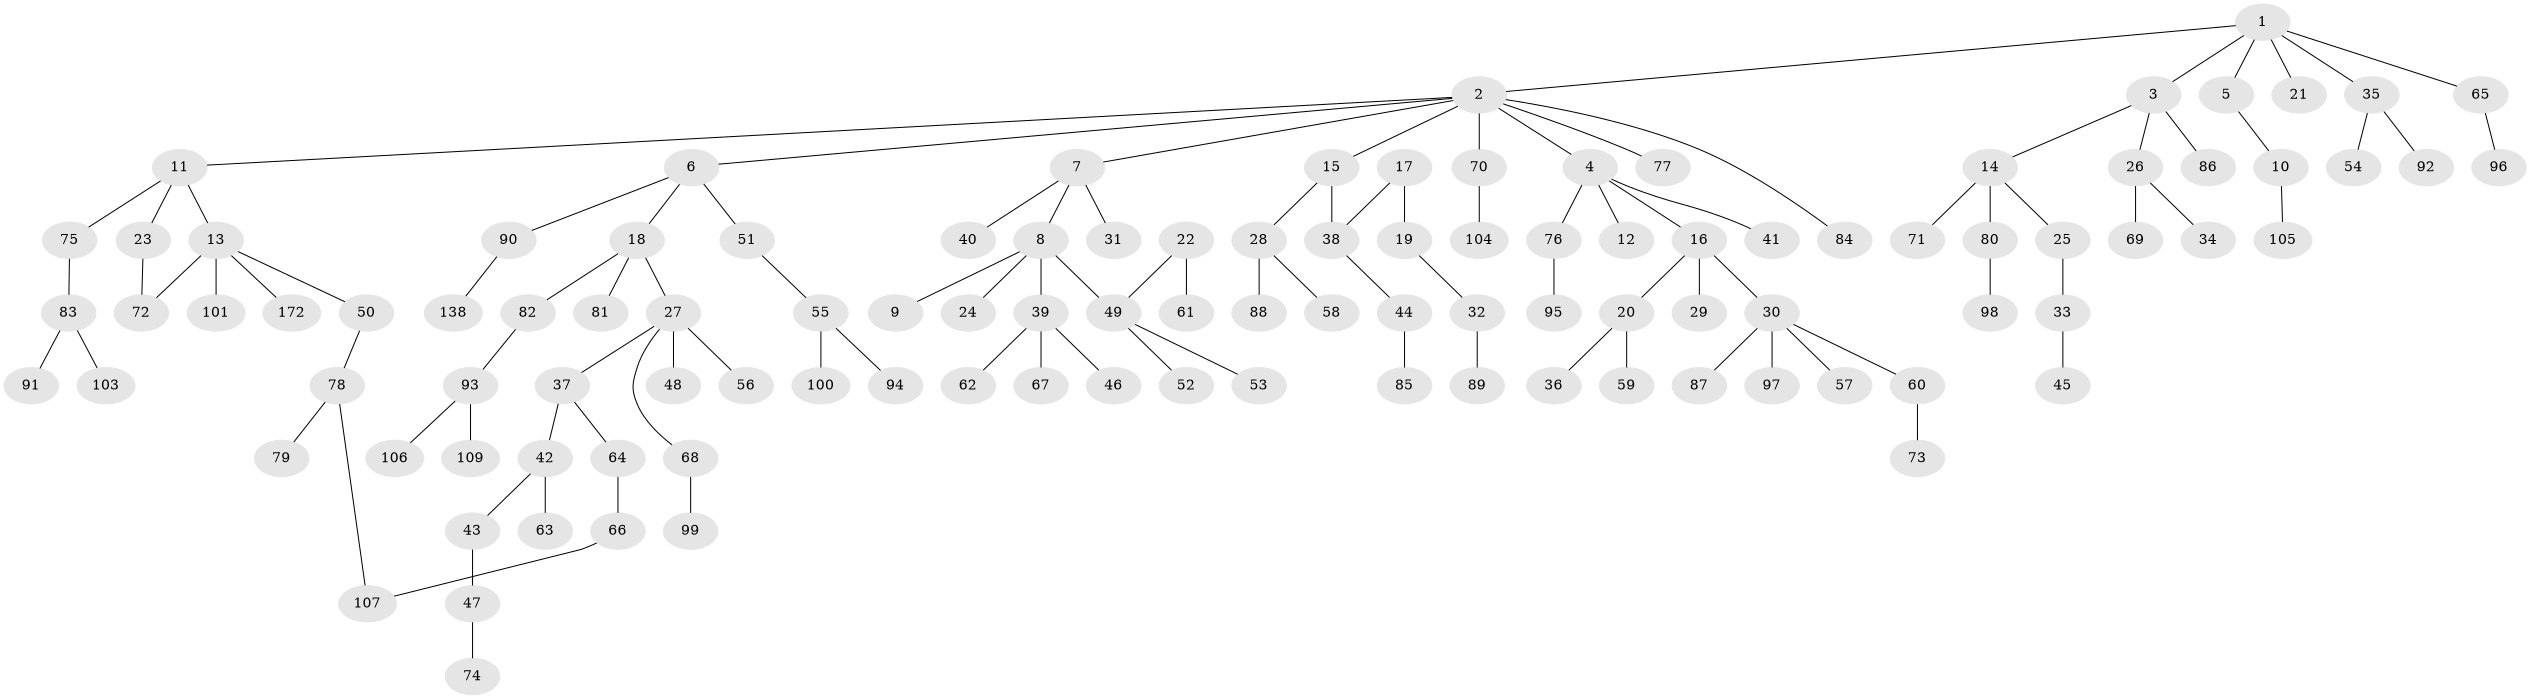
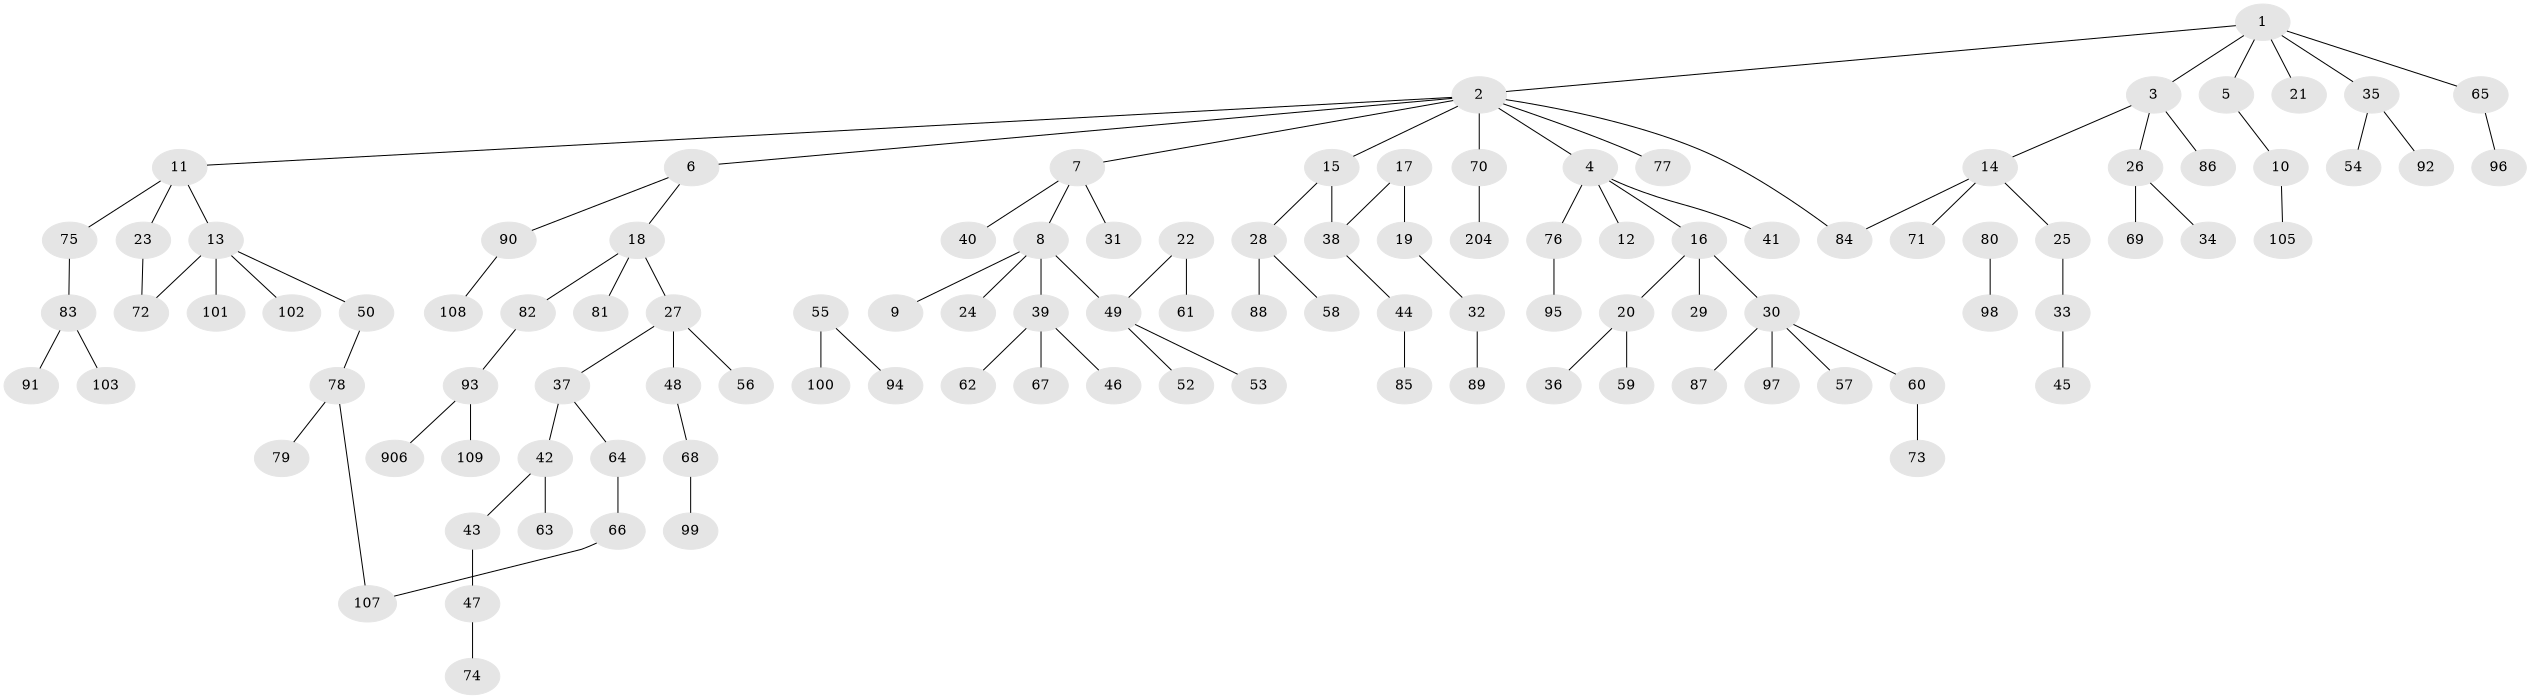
(1990, 204) -> (1918, 204)
(747, 240) -> none
(1479, 240) -> (1479, 240)
(292, 313) -> (292, 313)
(453, 313) -> (453, 313)
(633, 391) -> (682, 422)
(395, 458) -> (395, 458)
